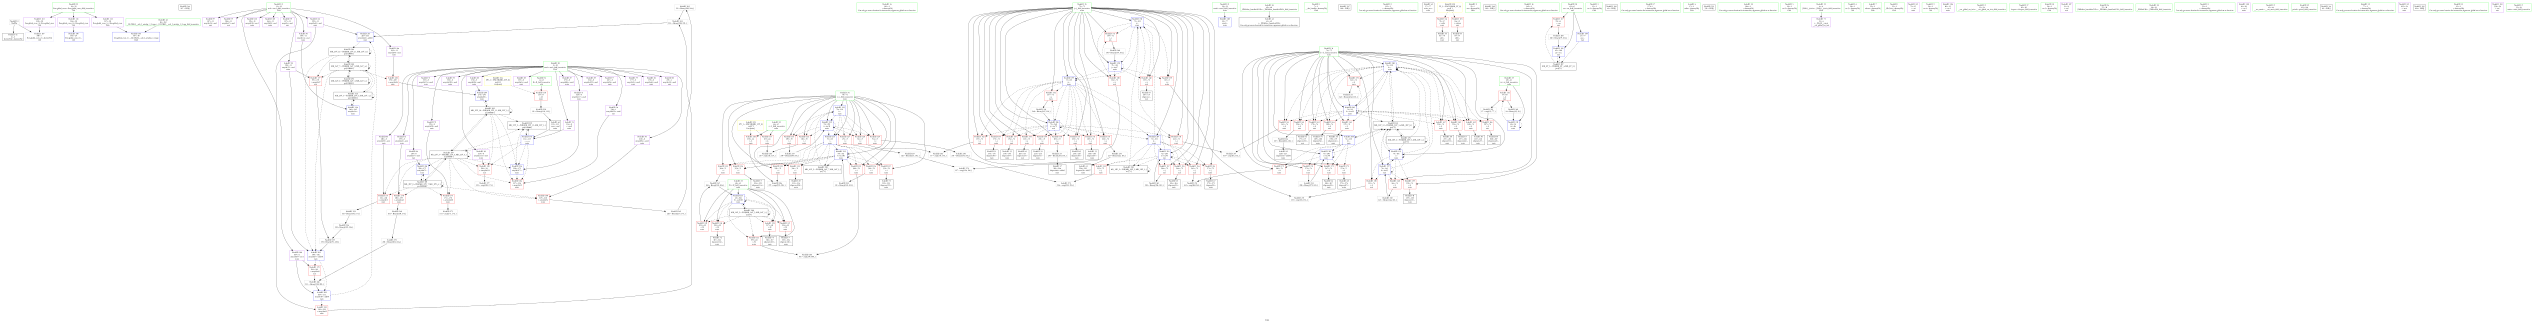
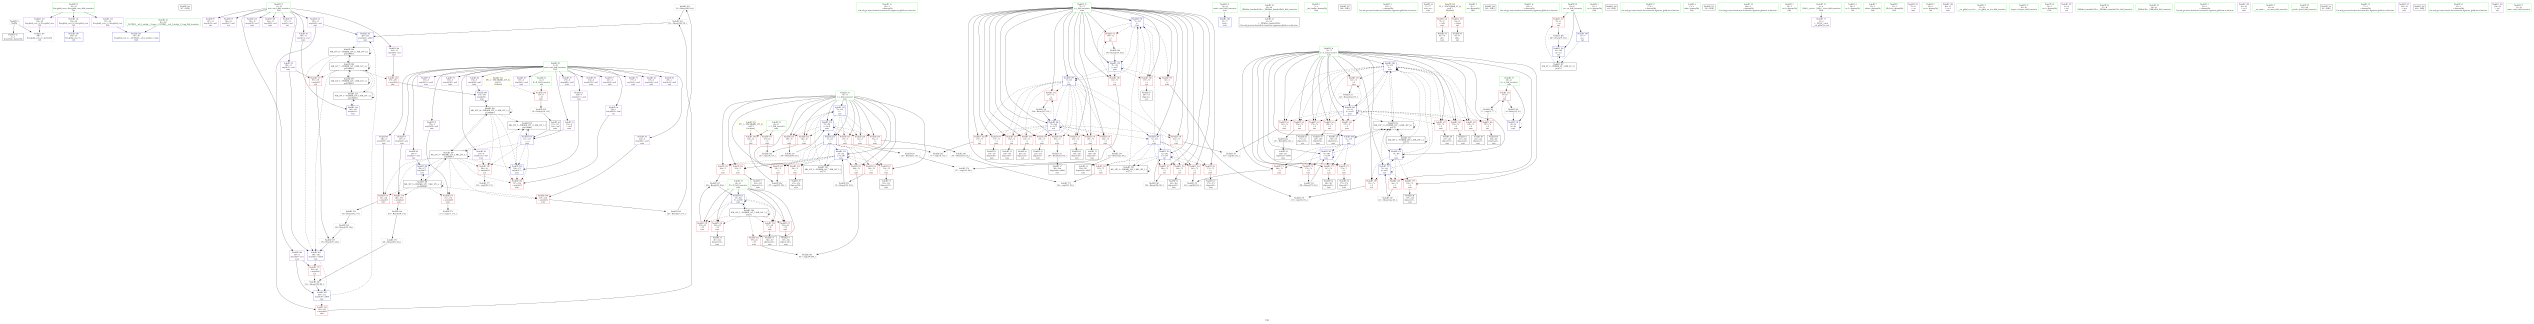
(732, 222) -> (762, 233)
